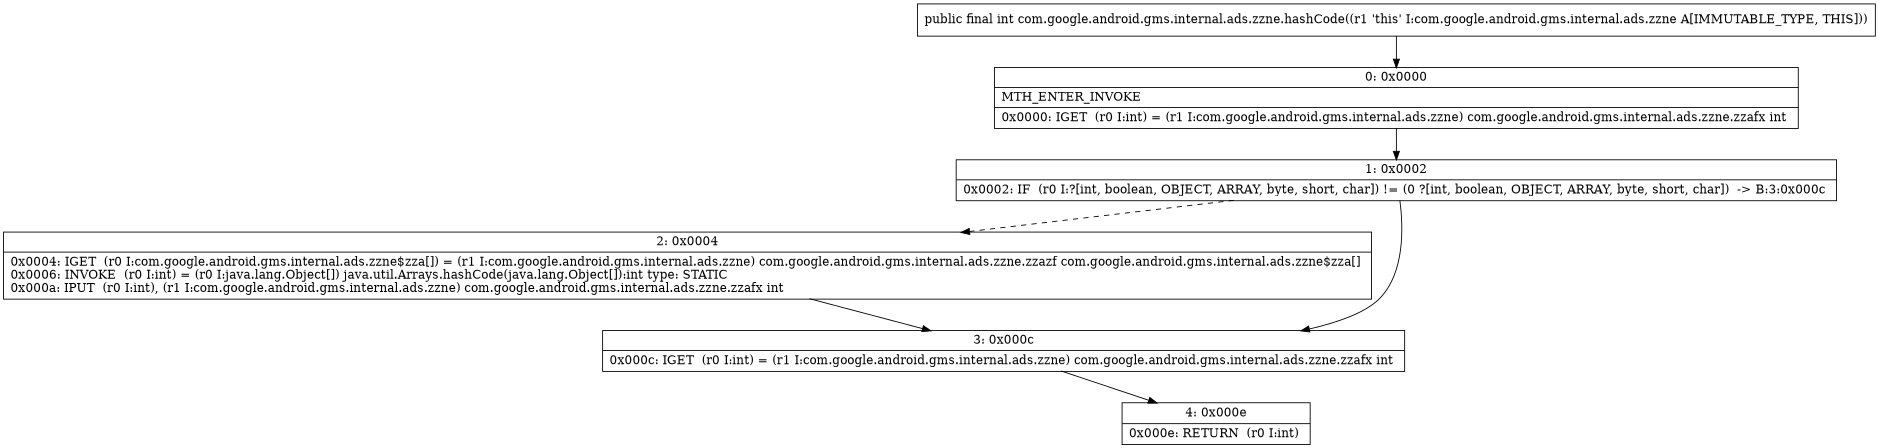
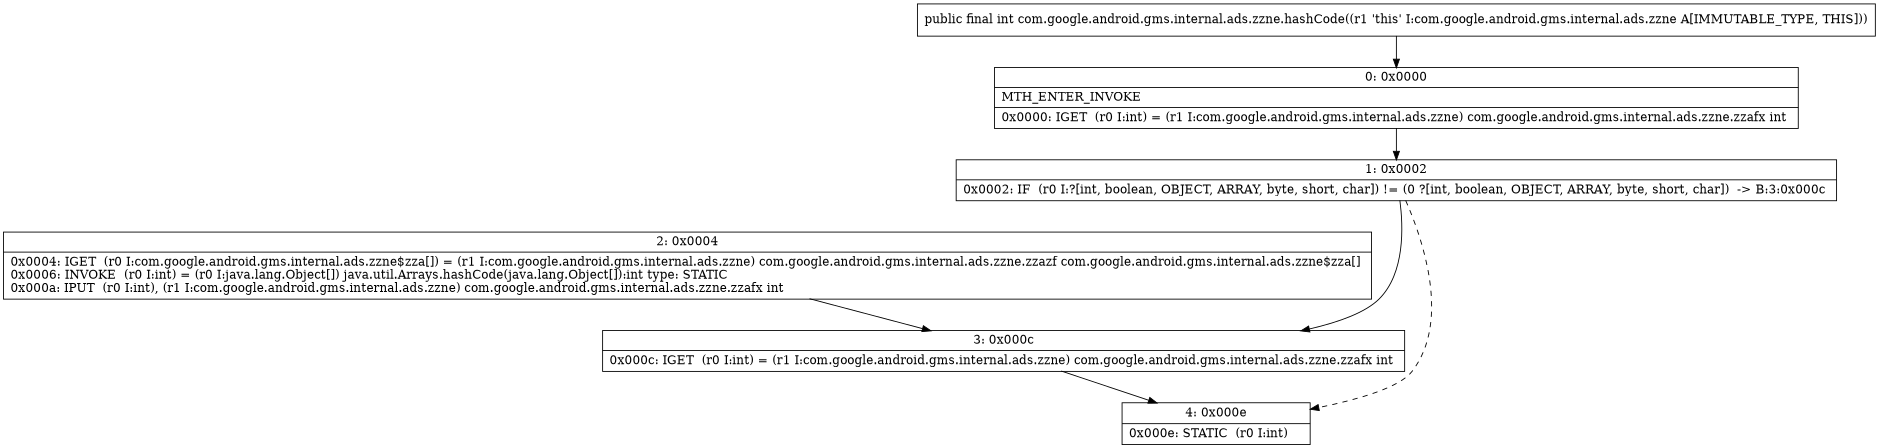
(1102, 216) -> (1428, 336)
(1216, 434) -> (1210, 434)
